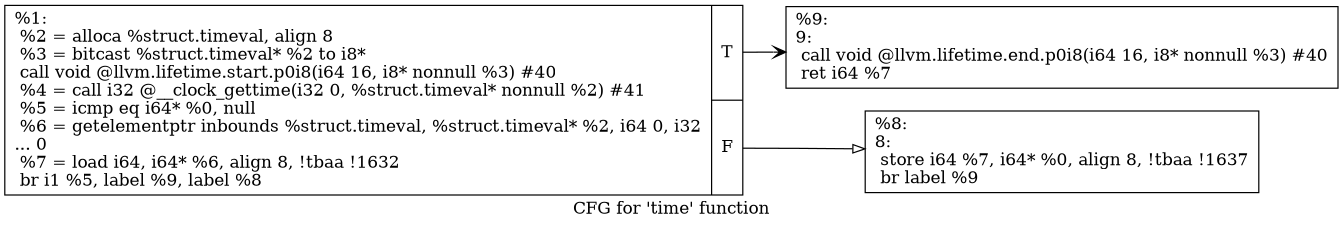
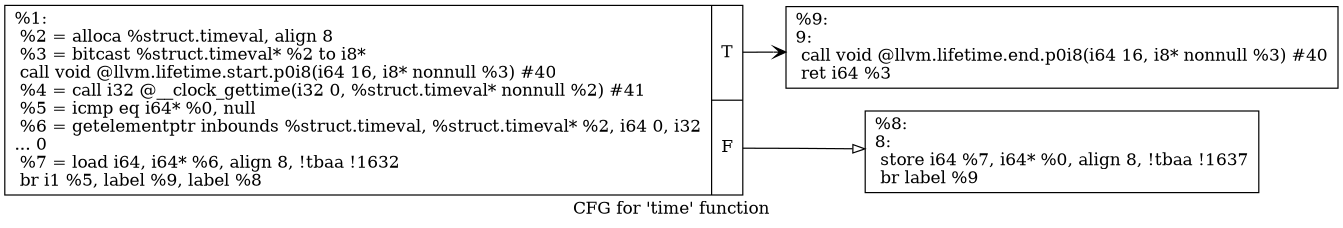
(844, 74) -> (844, 74)
